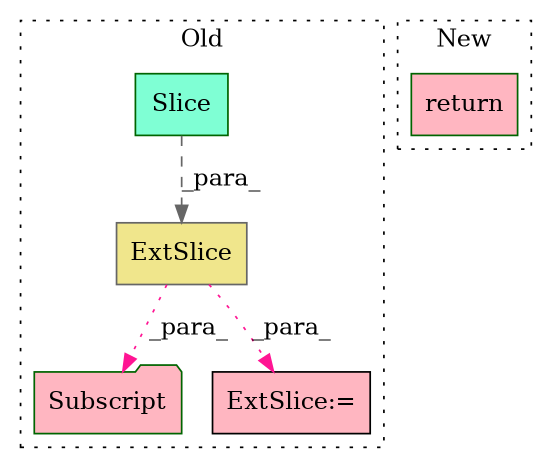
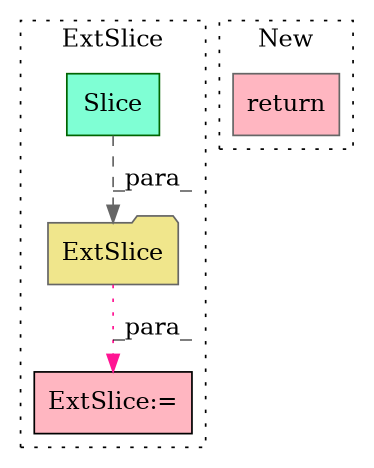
(202, 40) -> (113, 40)
(464, 105) -> (286, 105)
(182, 254) -> (113, 254)
(108, 403) -> none
